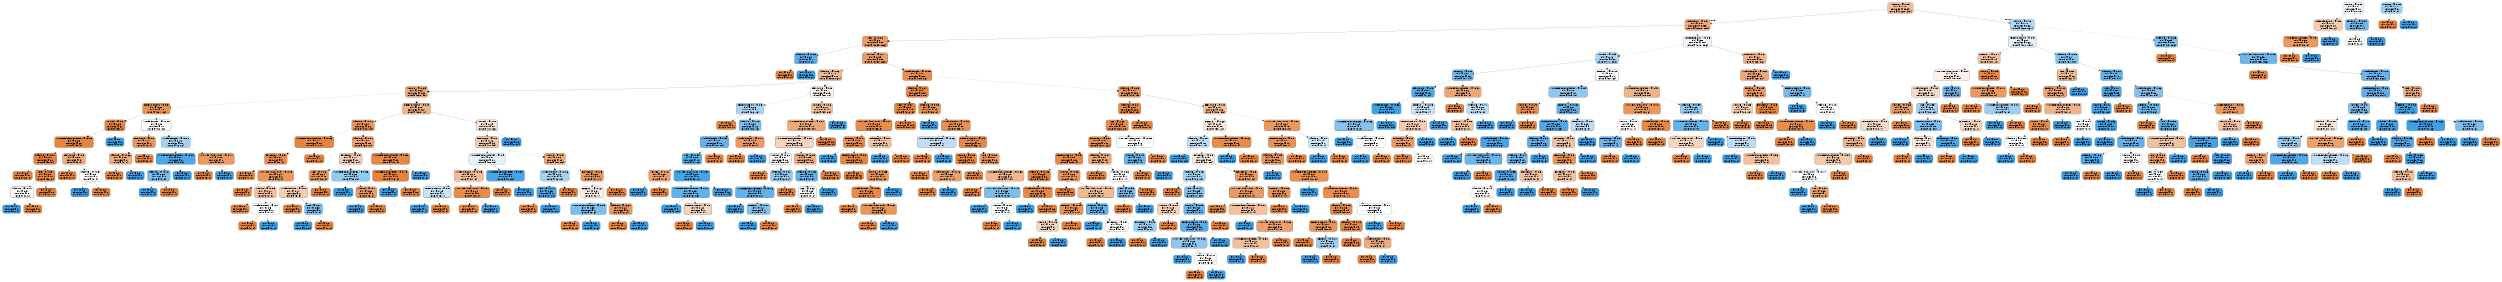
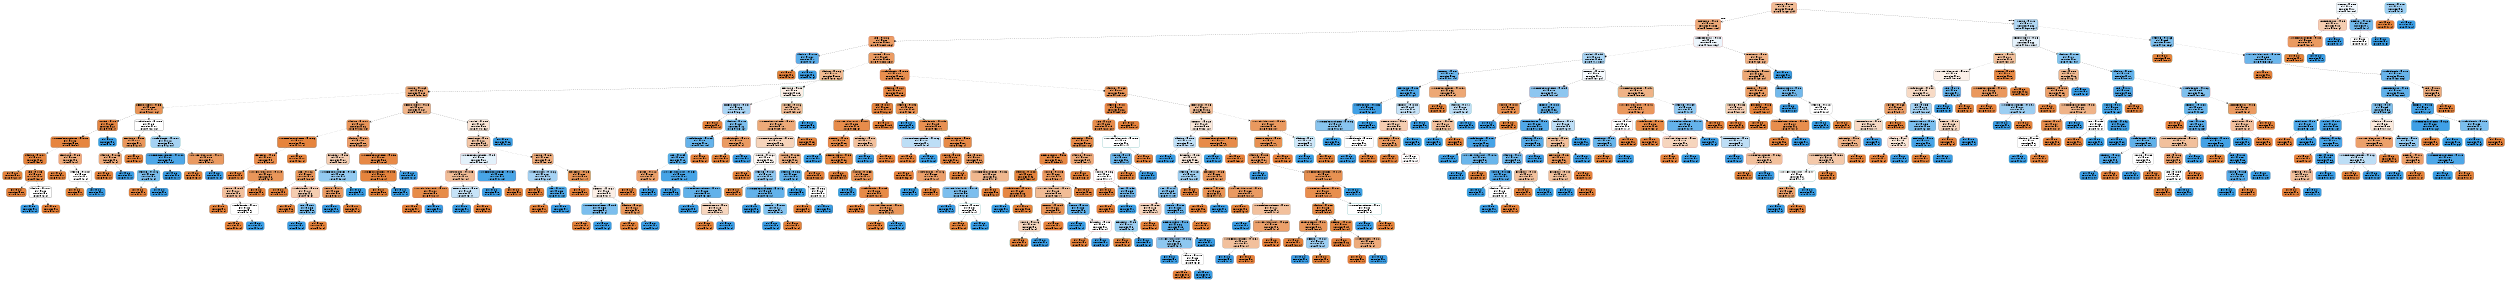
(1914, 134) -> (1948, 100)
